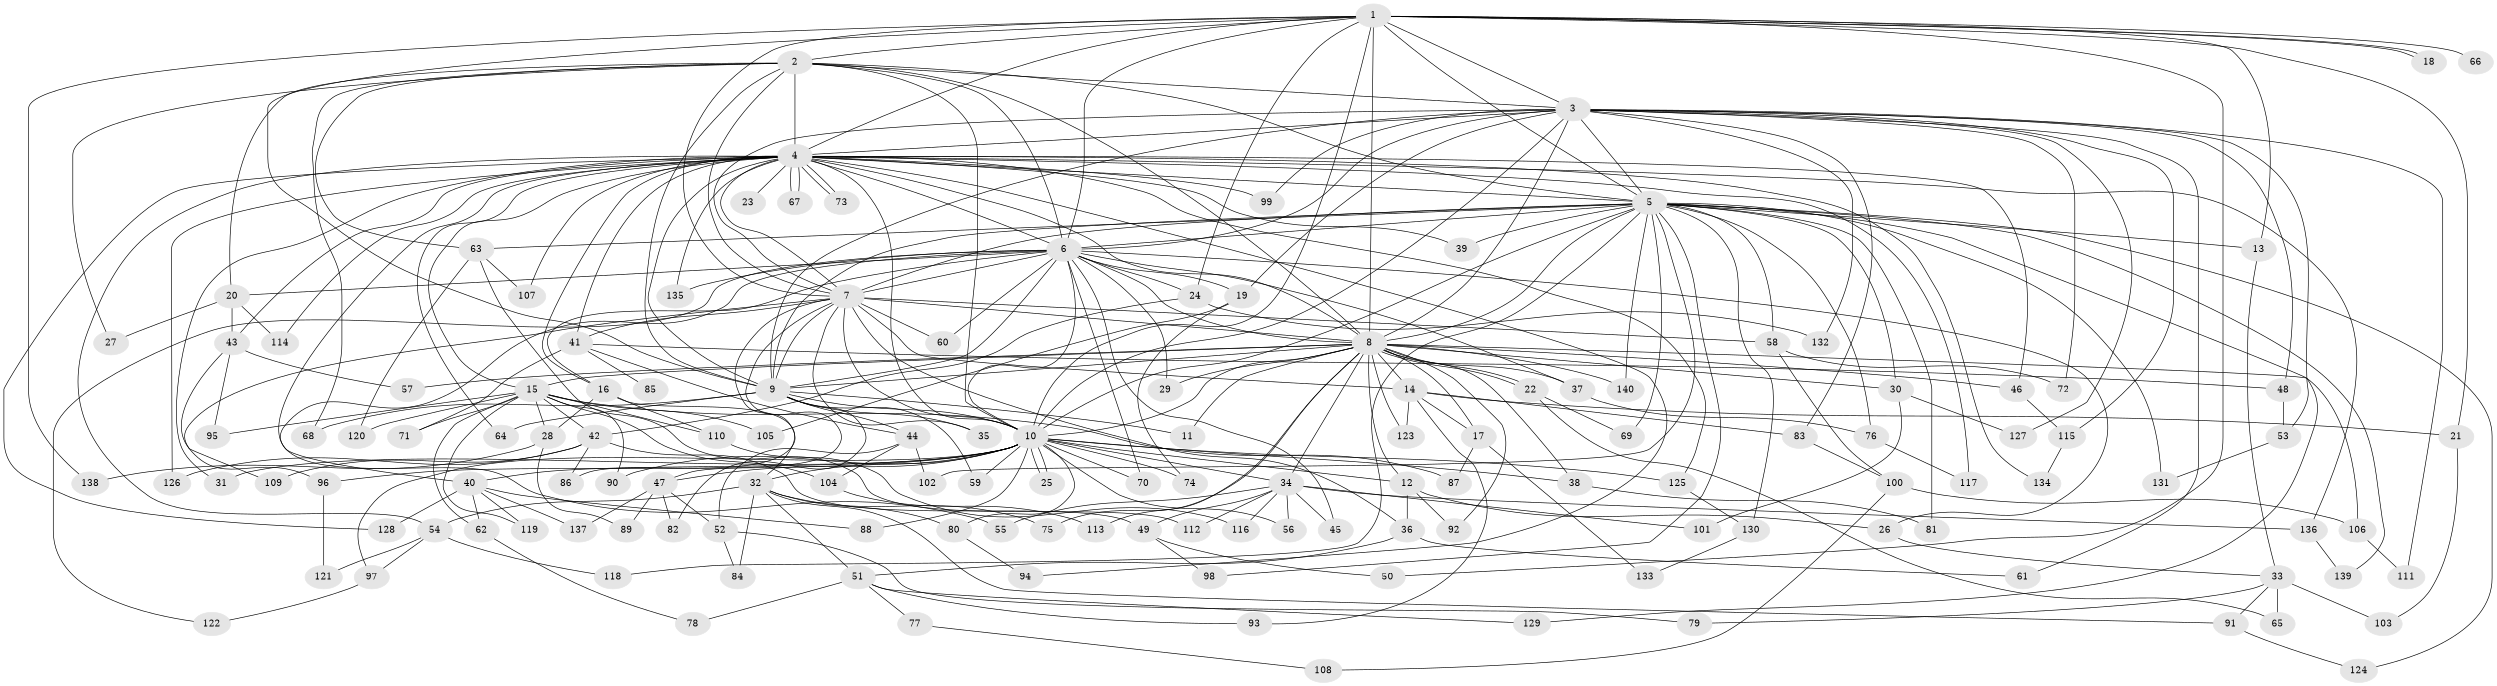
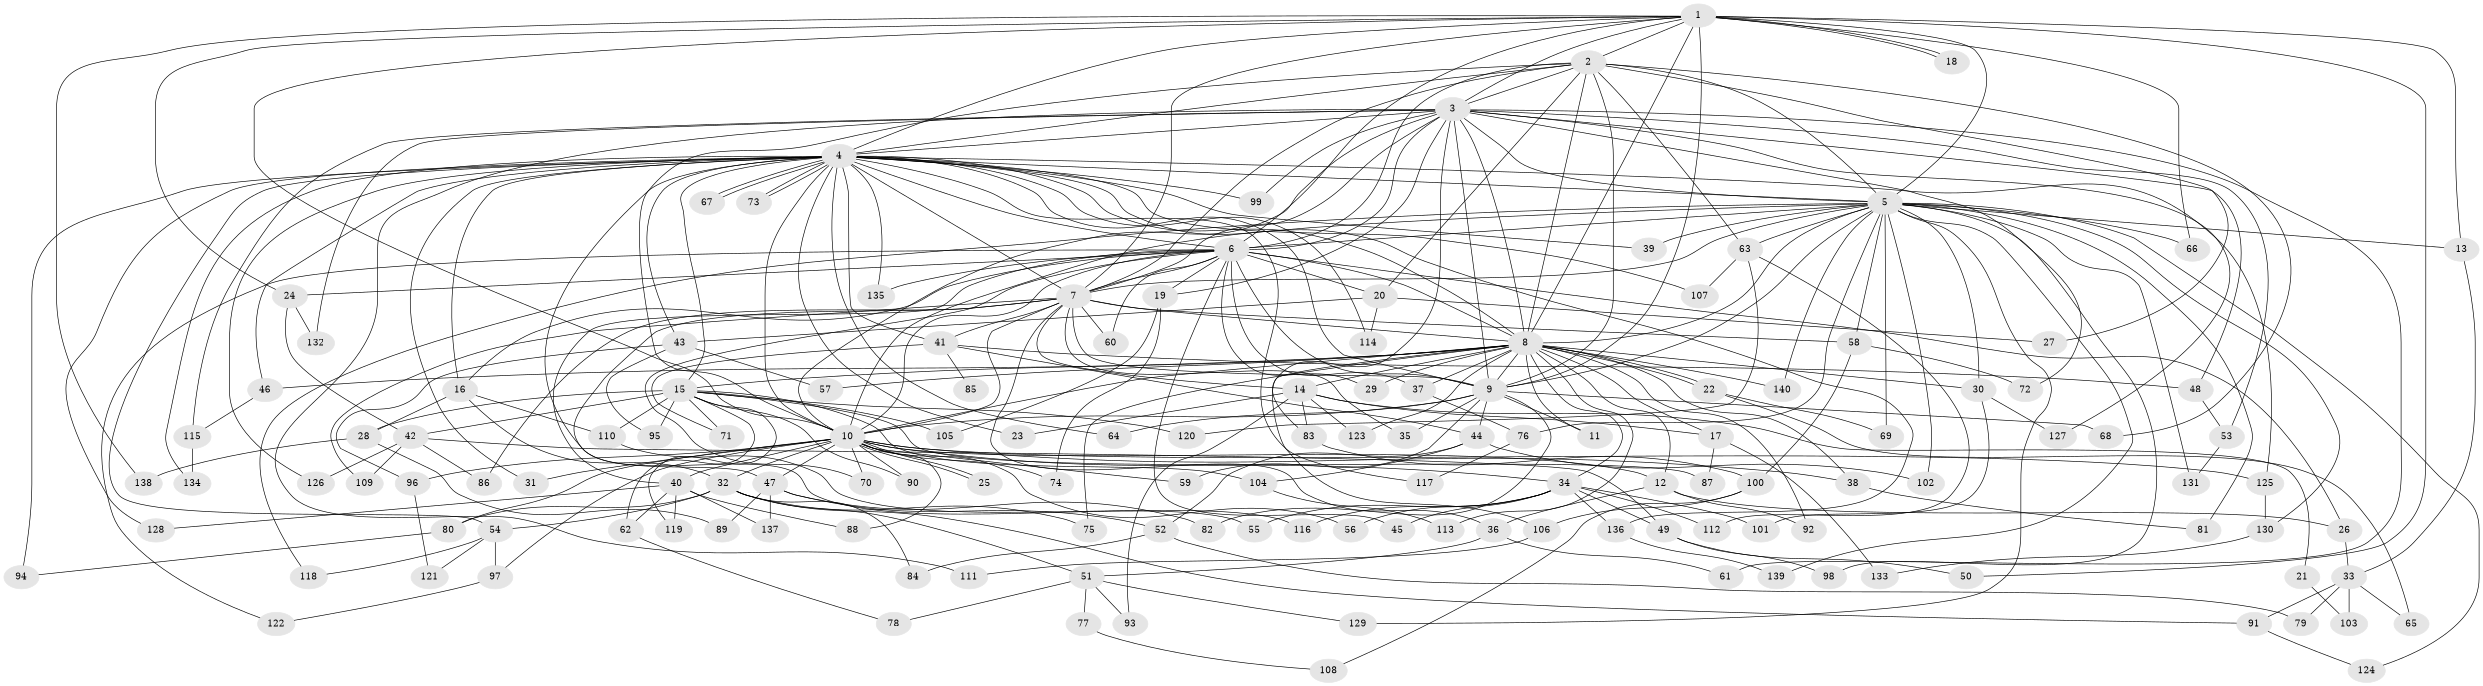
(2079, 36) -> none
none -> (2111, 226)
none -> (1171, 411)
